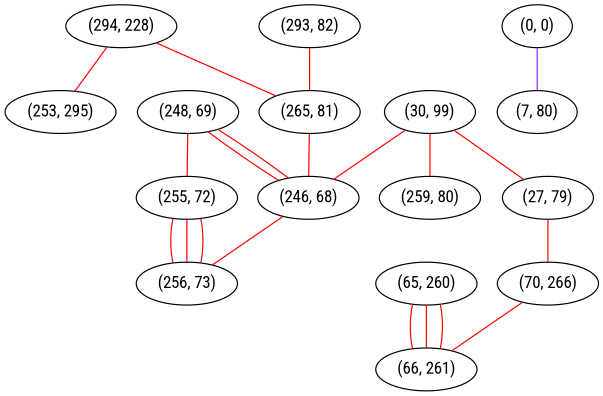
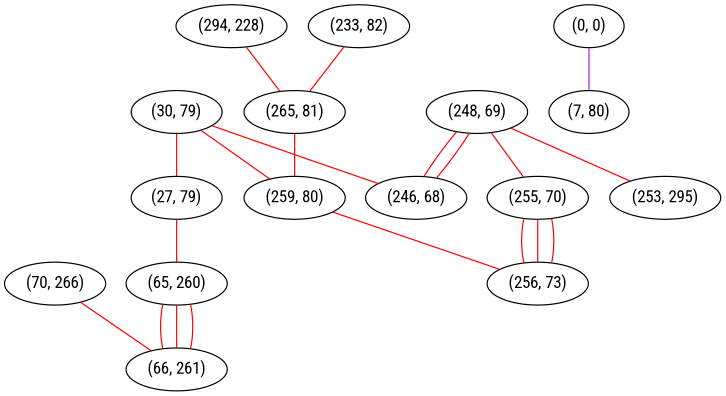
(310, 26) -> (359, 26)
(91, 69) -> (570, 155)
(430, 112) -> (177, 112)
(309, 155) -> (295, 162)
(187, 198) -> (538, 198)
(247, 241) -> (416, 241)
(548, 241) -> (177, 241)
